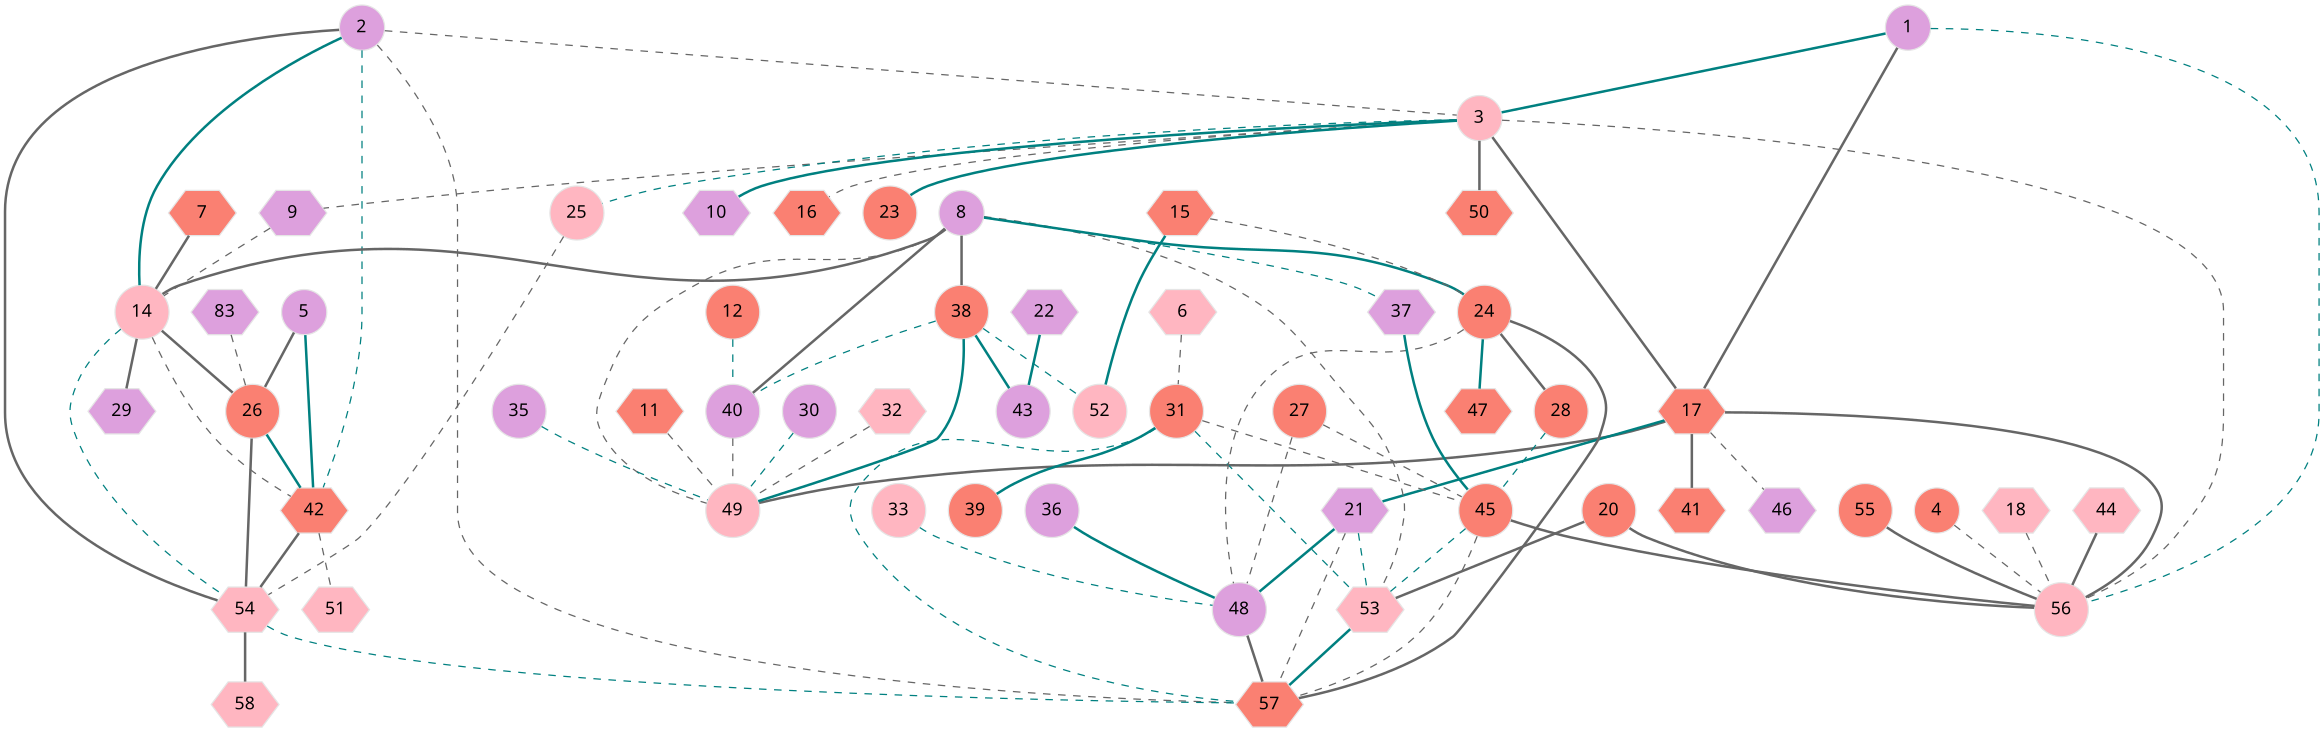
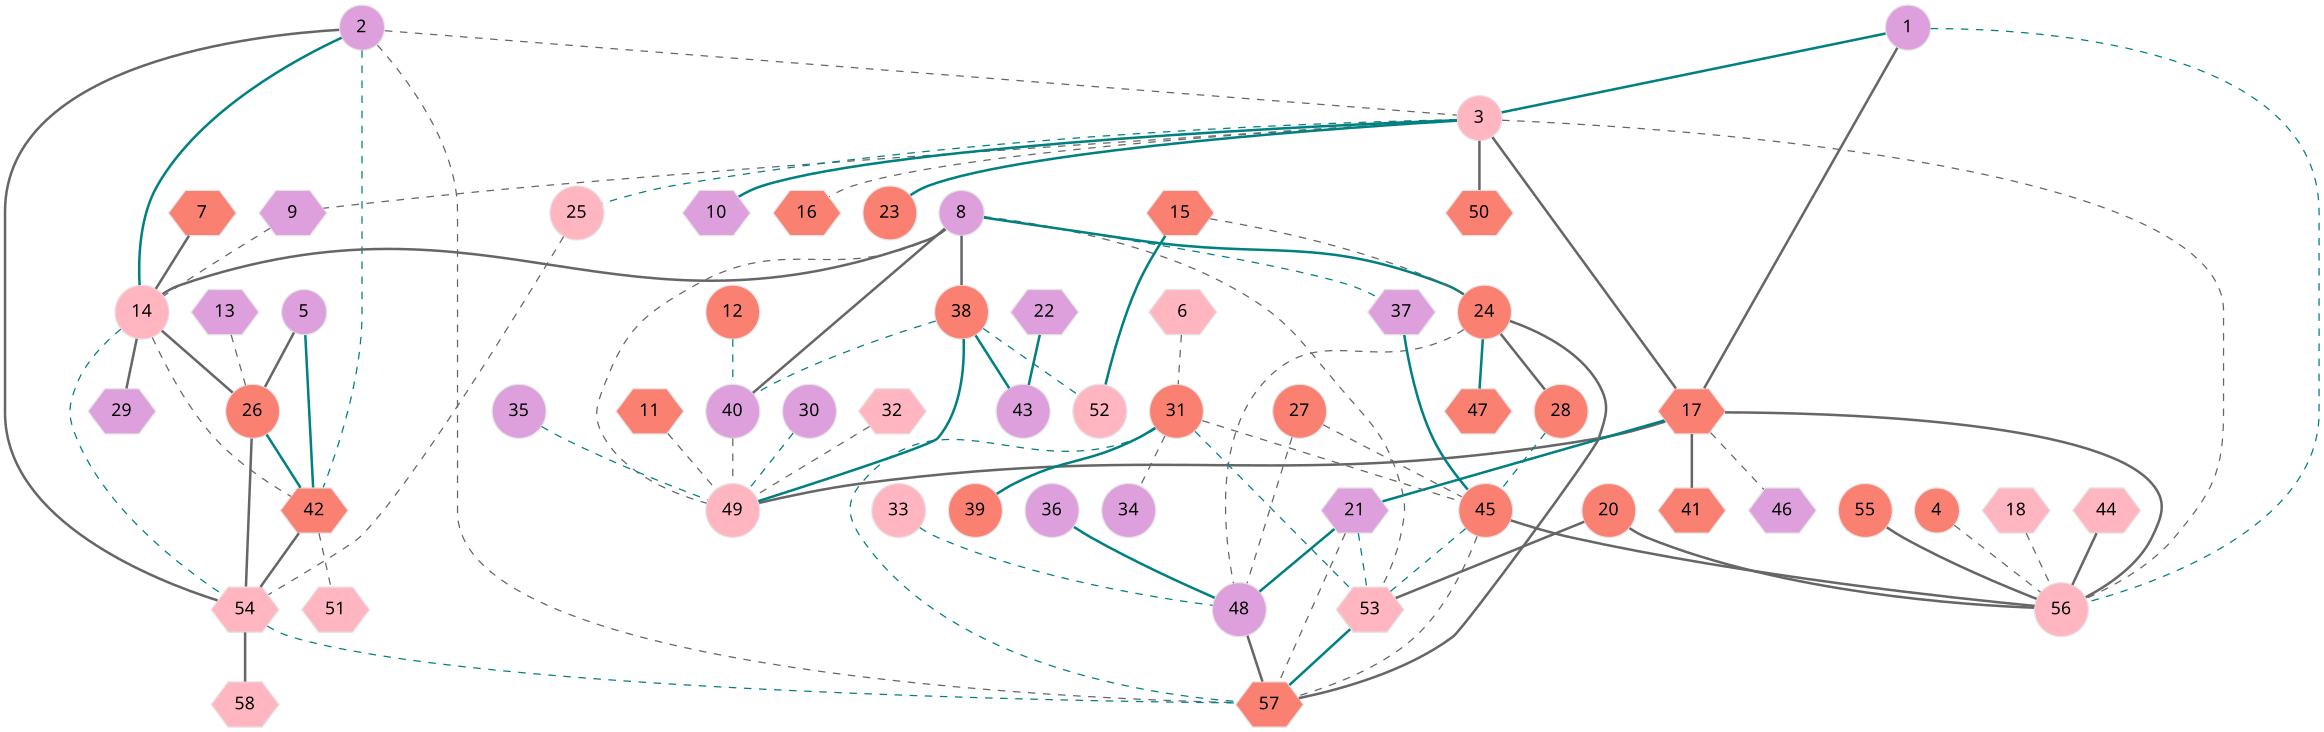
(225, 312) -> (225, 312)
none -> (1129, 510)
